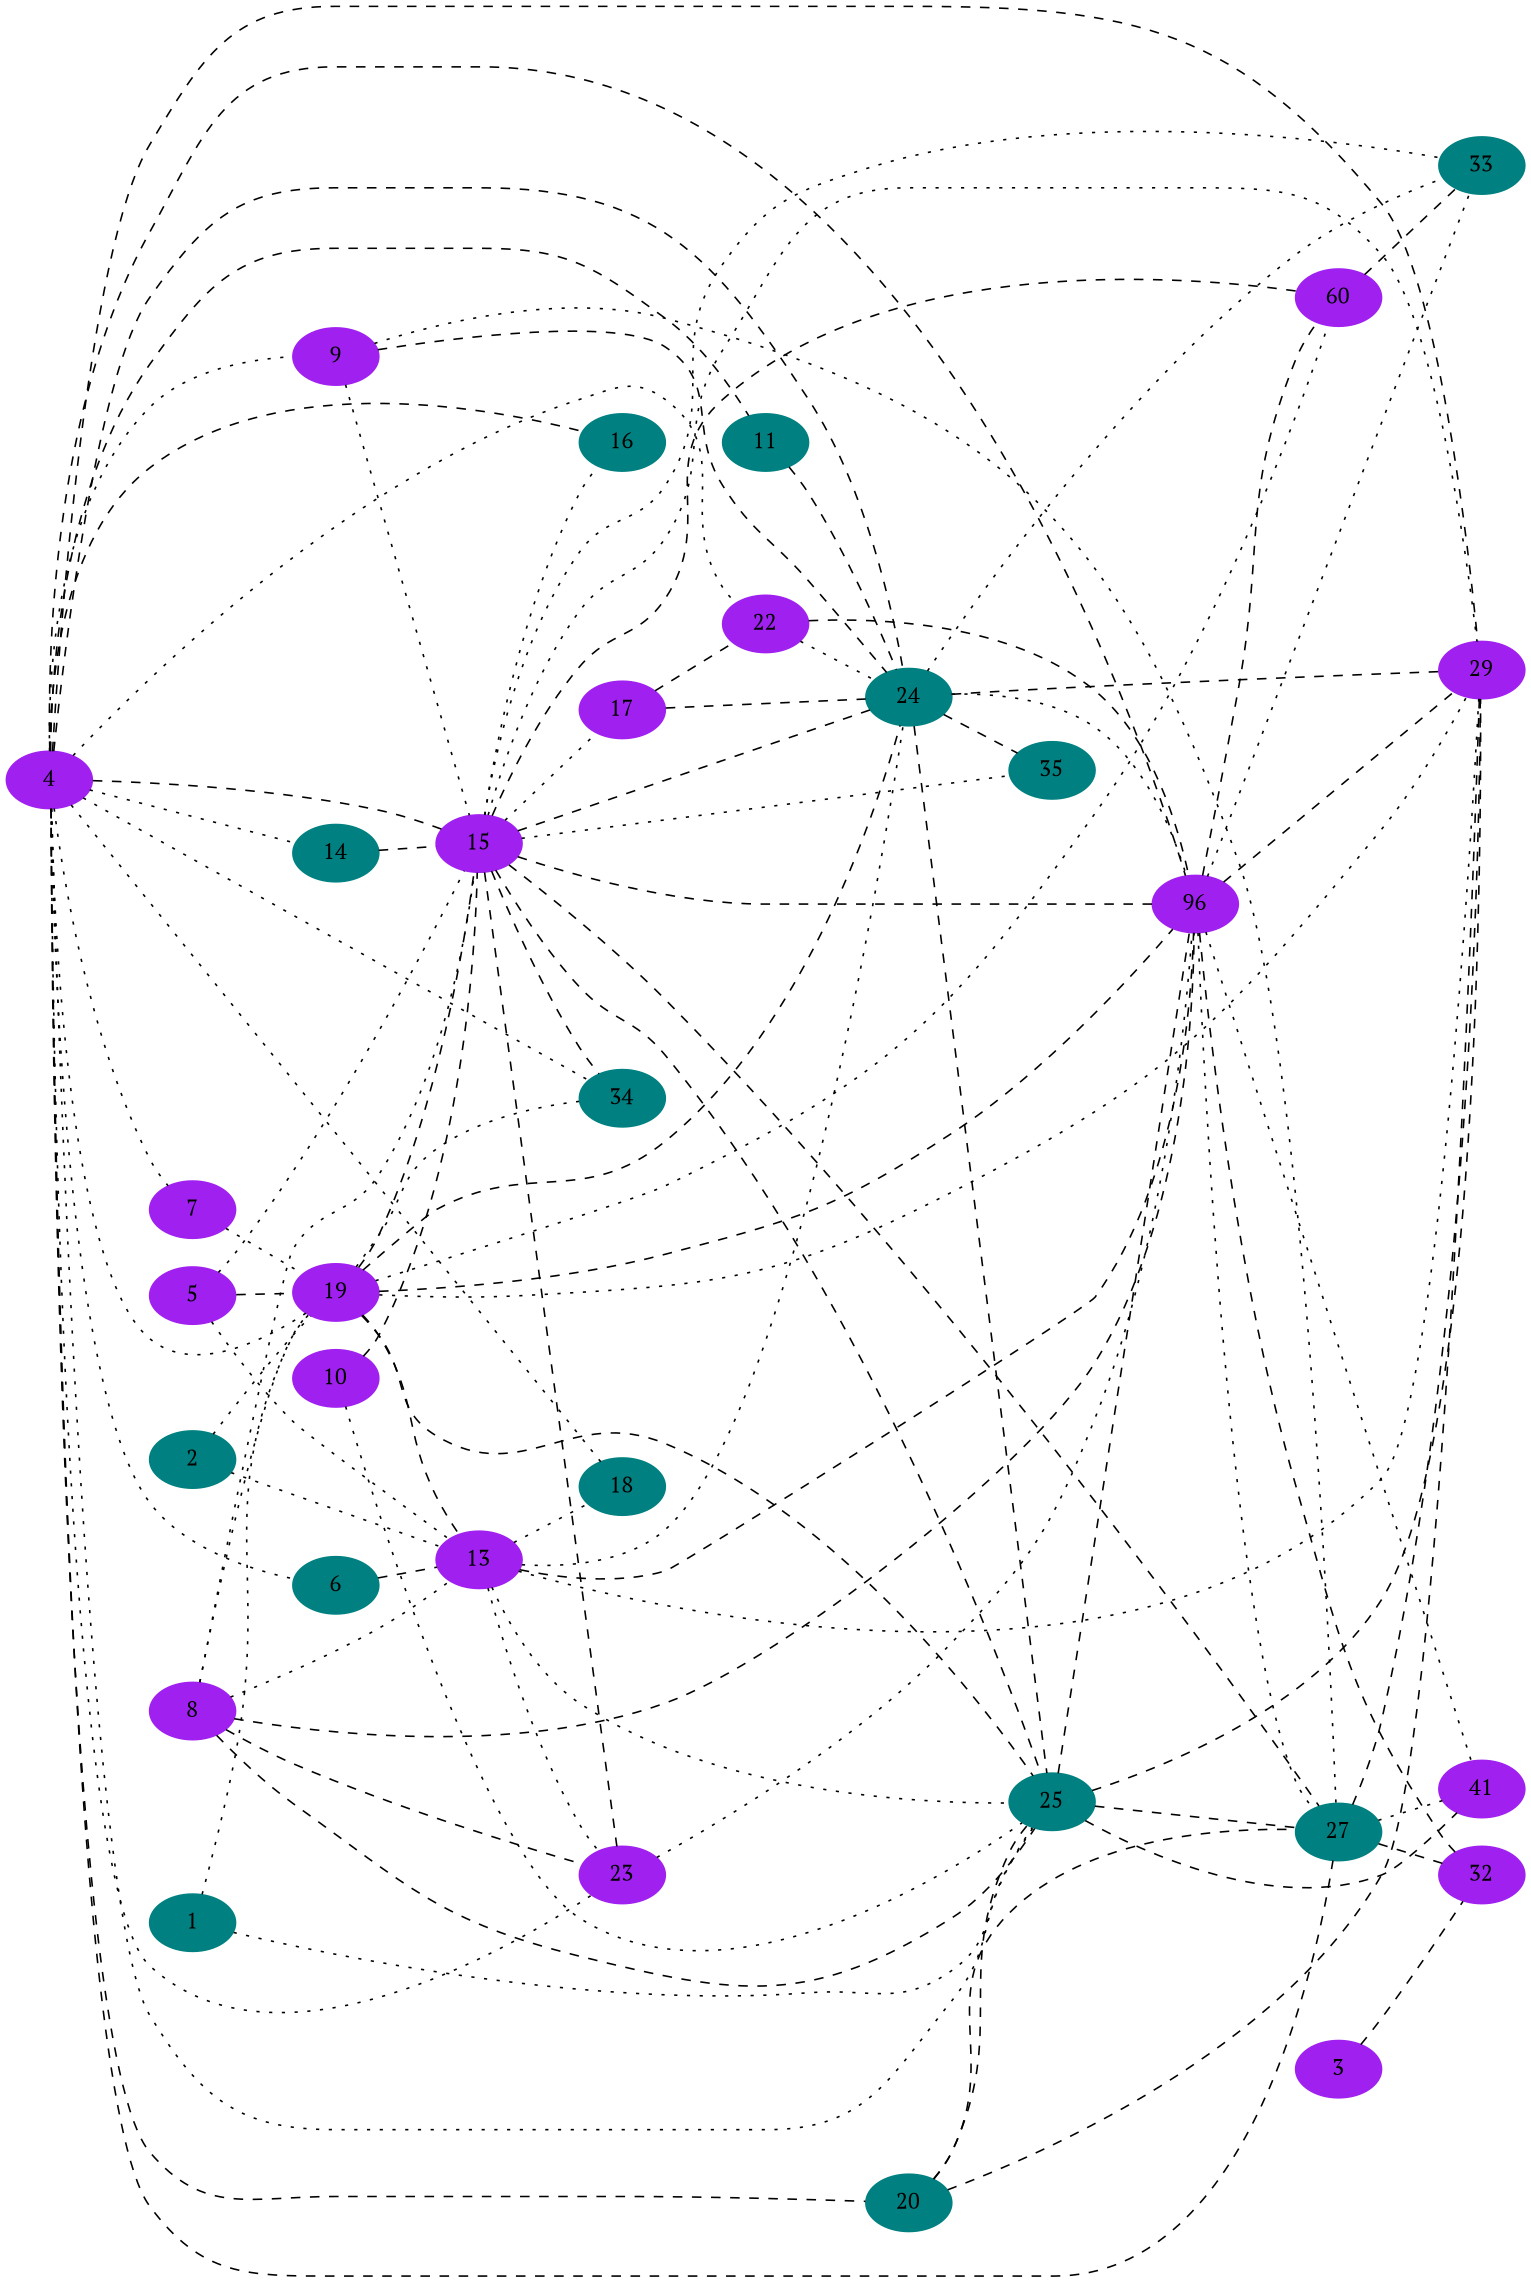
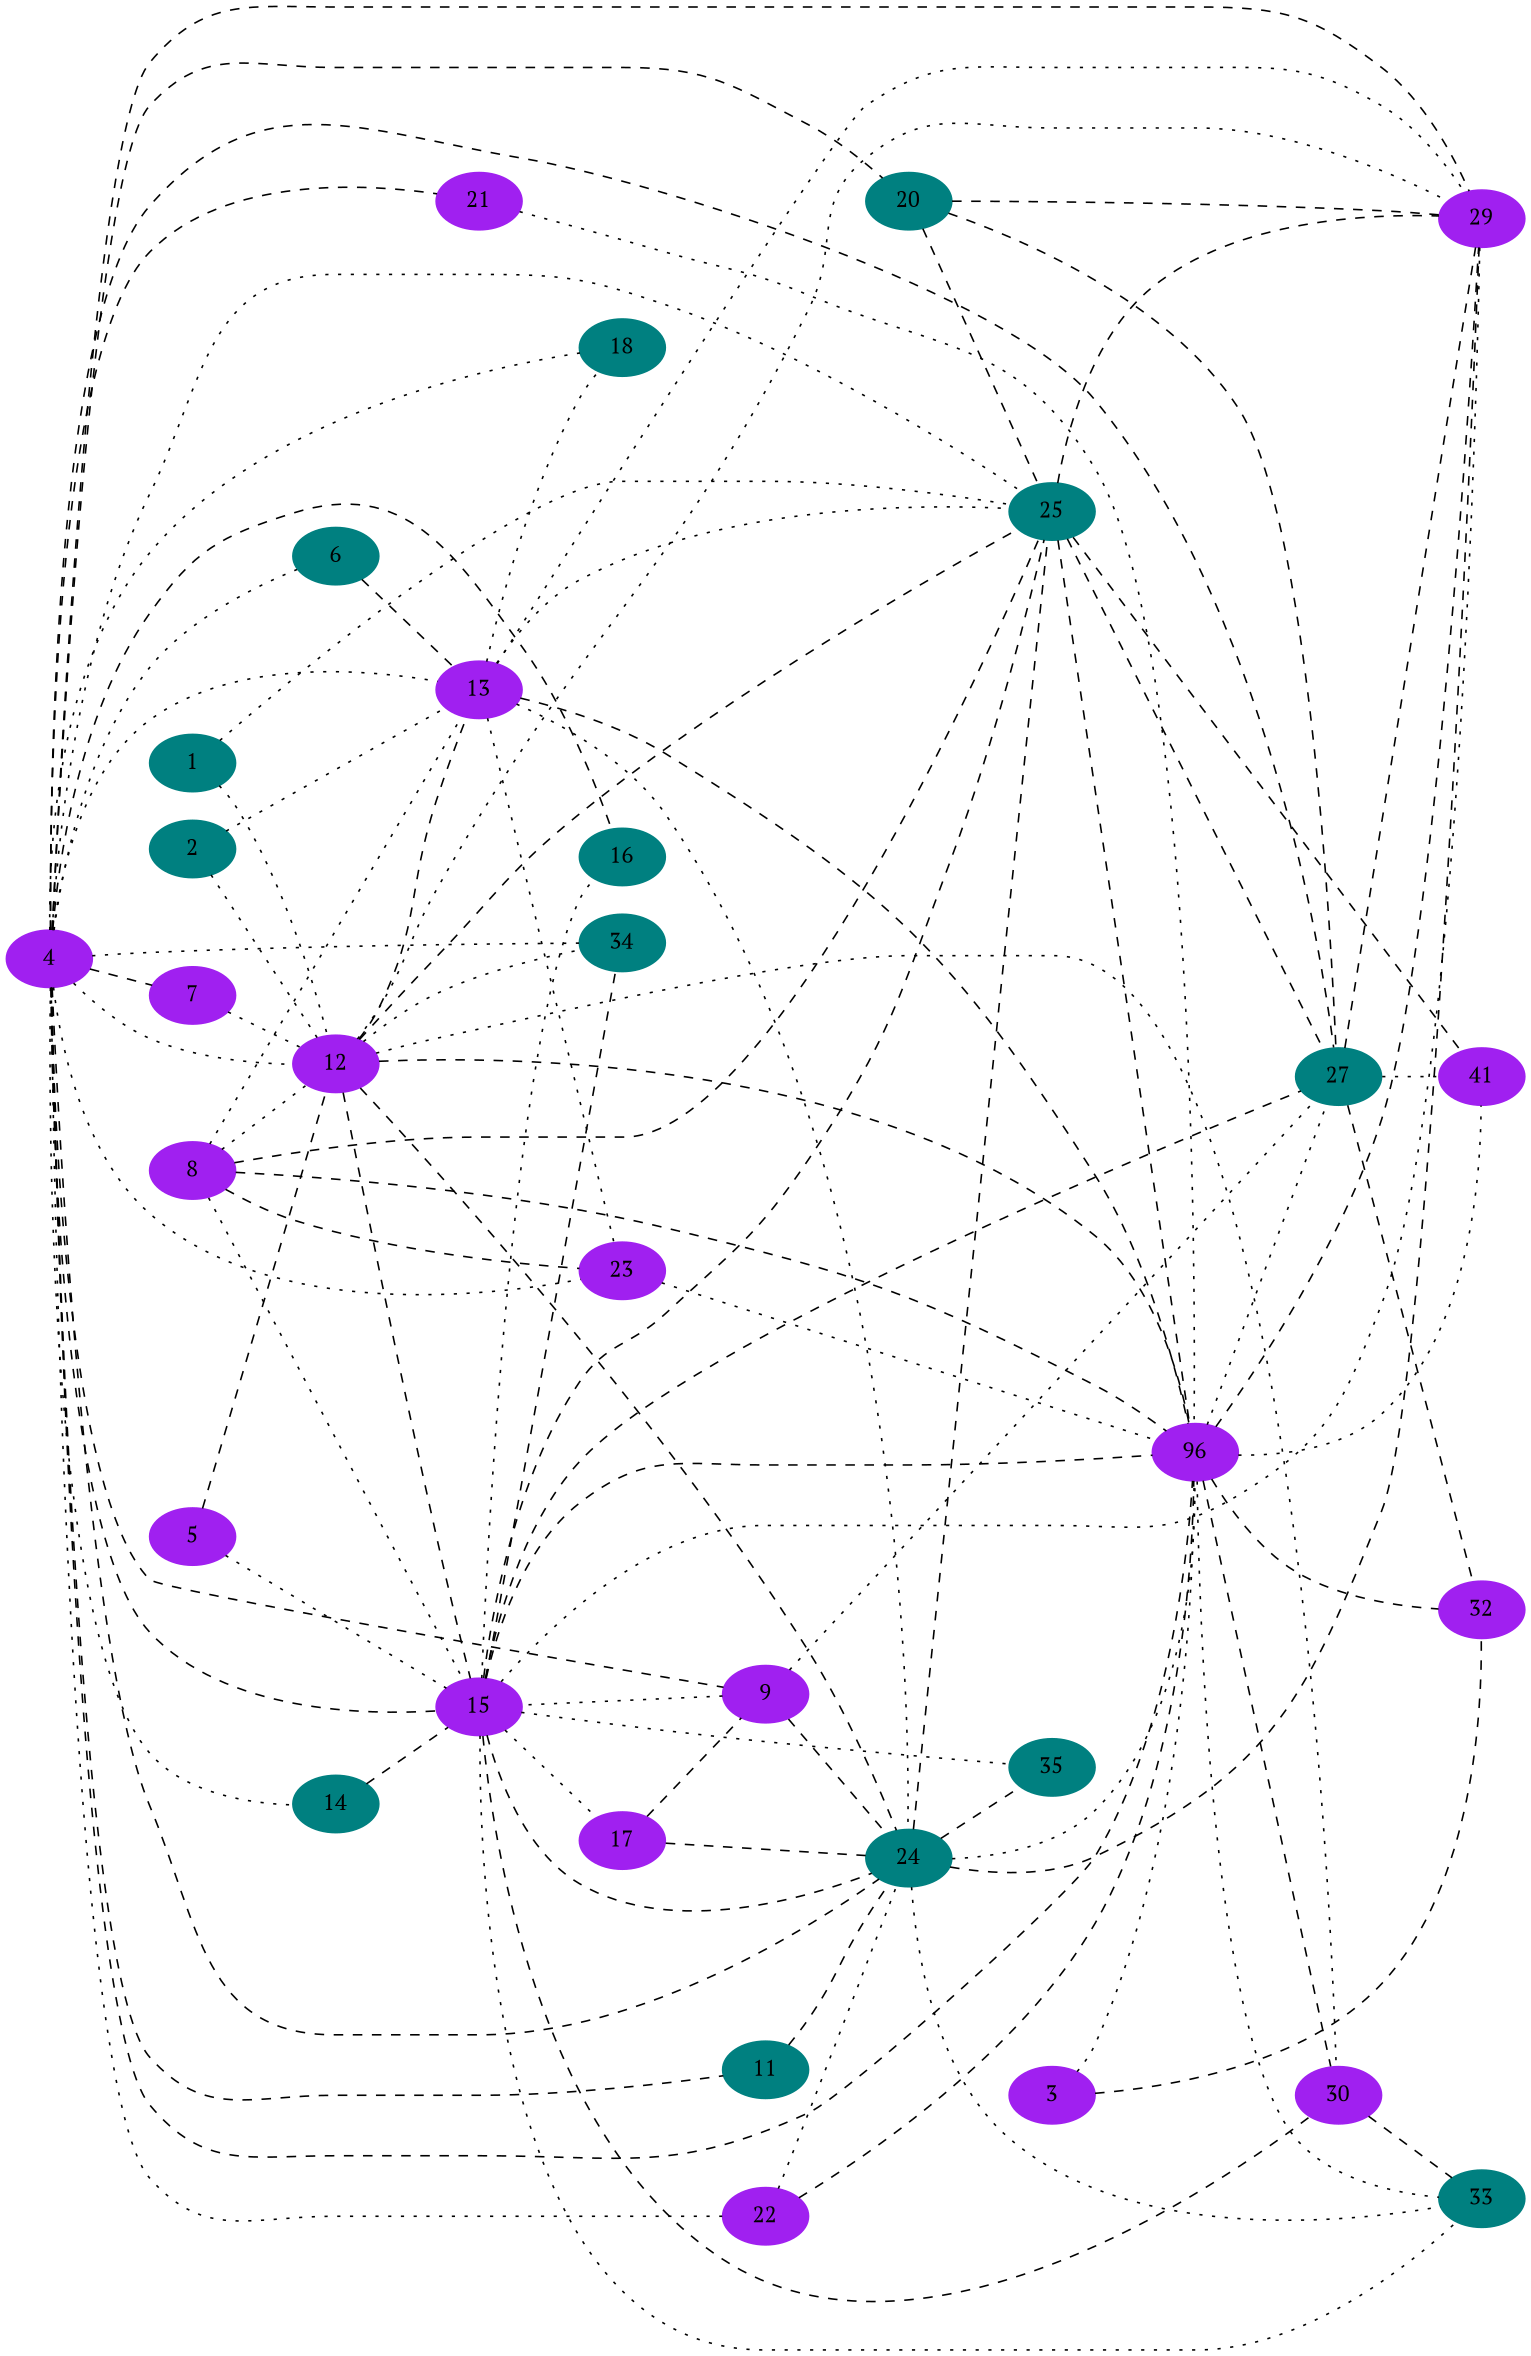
none -> (479, 201)
(1339, 298) -> (1339, 2095)
(110, 461) -> (144, 1570)
(694, 667) -> (694, 1767)
(92, 1003) -> (121, 977)
(336, 1292) -> (336, 1064)
(551, 1359) -> none
(336, 1378) -> none
(319, 1442) -> (176, 705)
none -> (1169, 1784)
